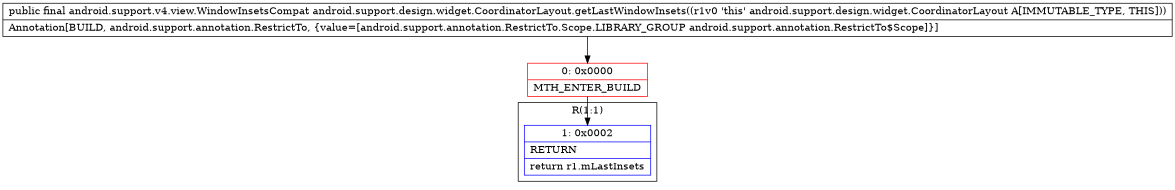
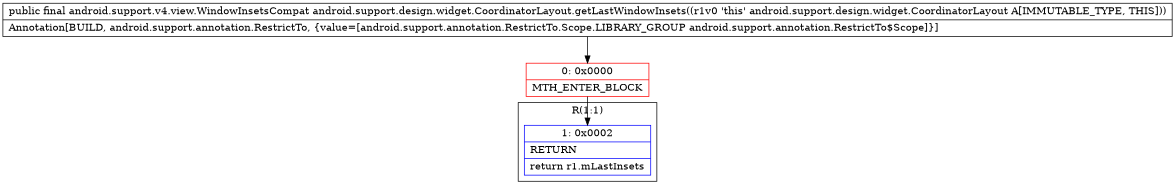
(588, 88) -> (588, 88)
